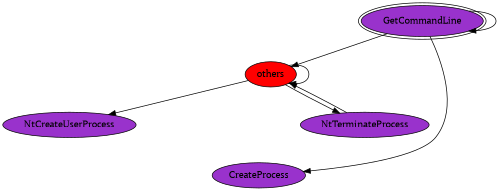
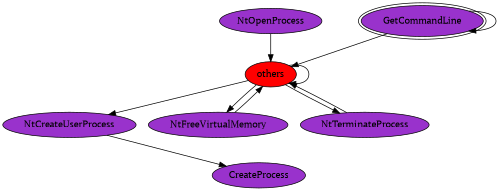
none -> (271, 21)
none -> (218, 125)
(426, 145) -> (163, 150)
